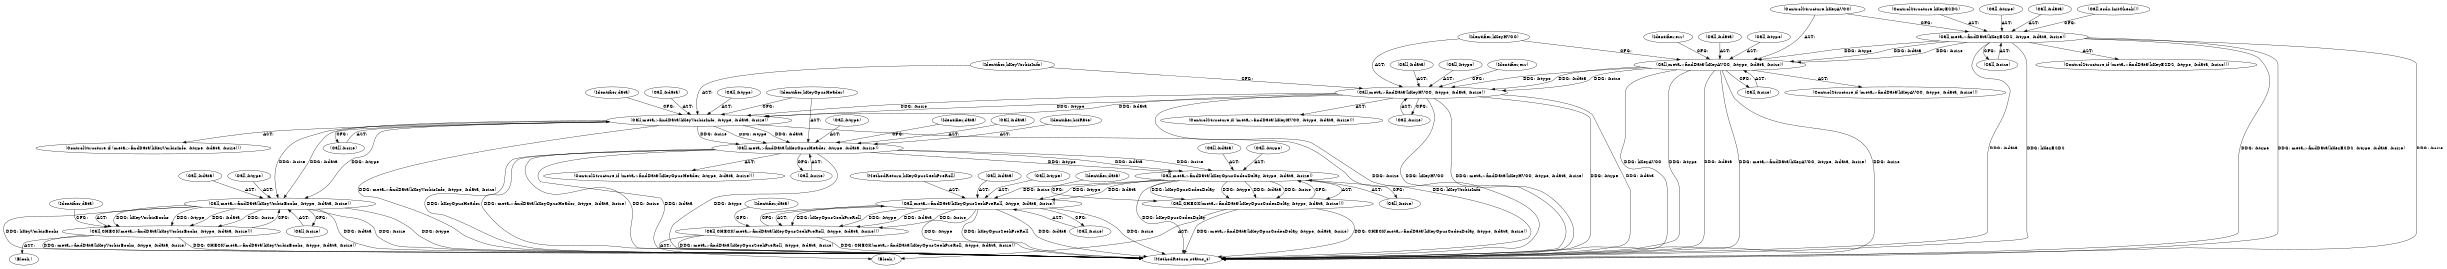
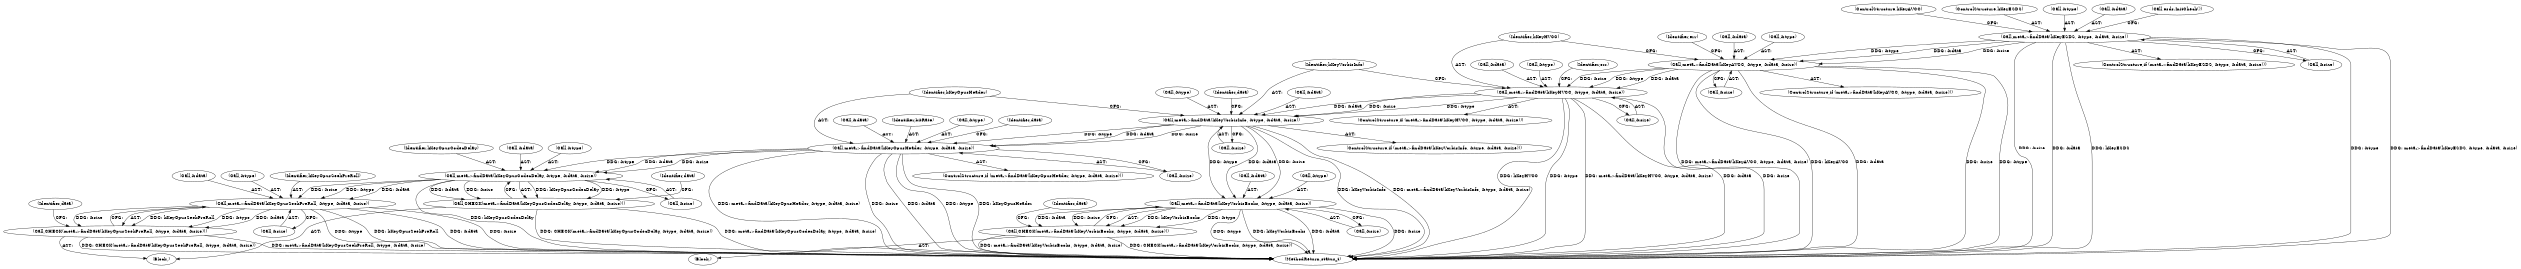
(1791, 44) -> none
none -> (441, 148)
(911, 176) -> (323, 176)
